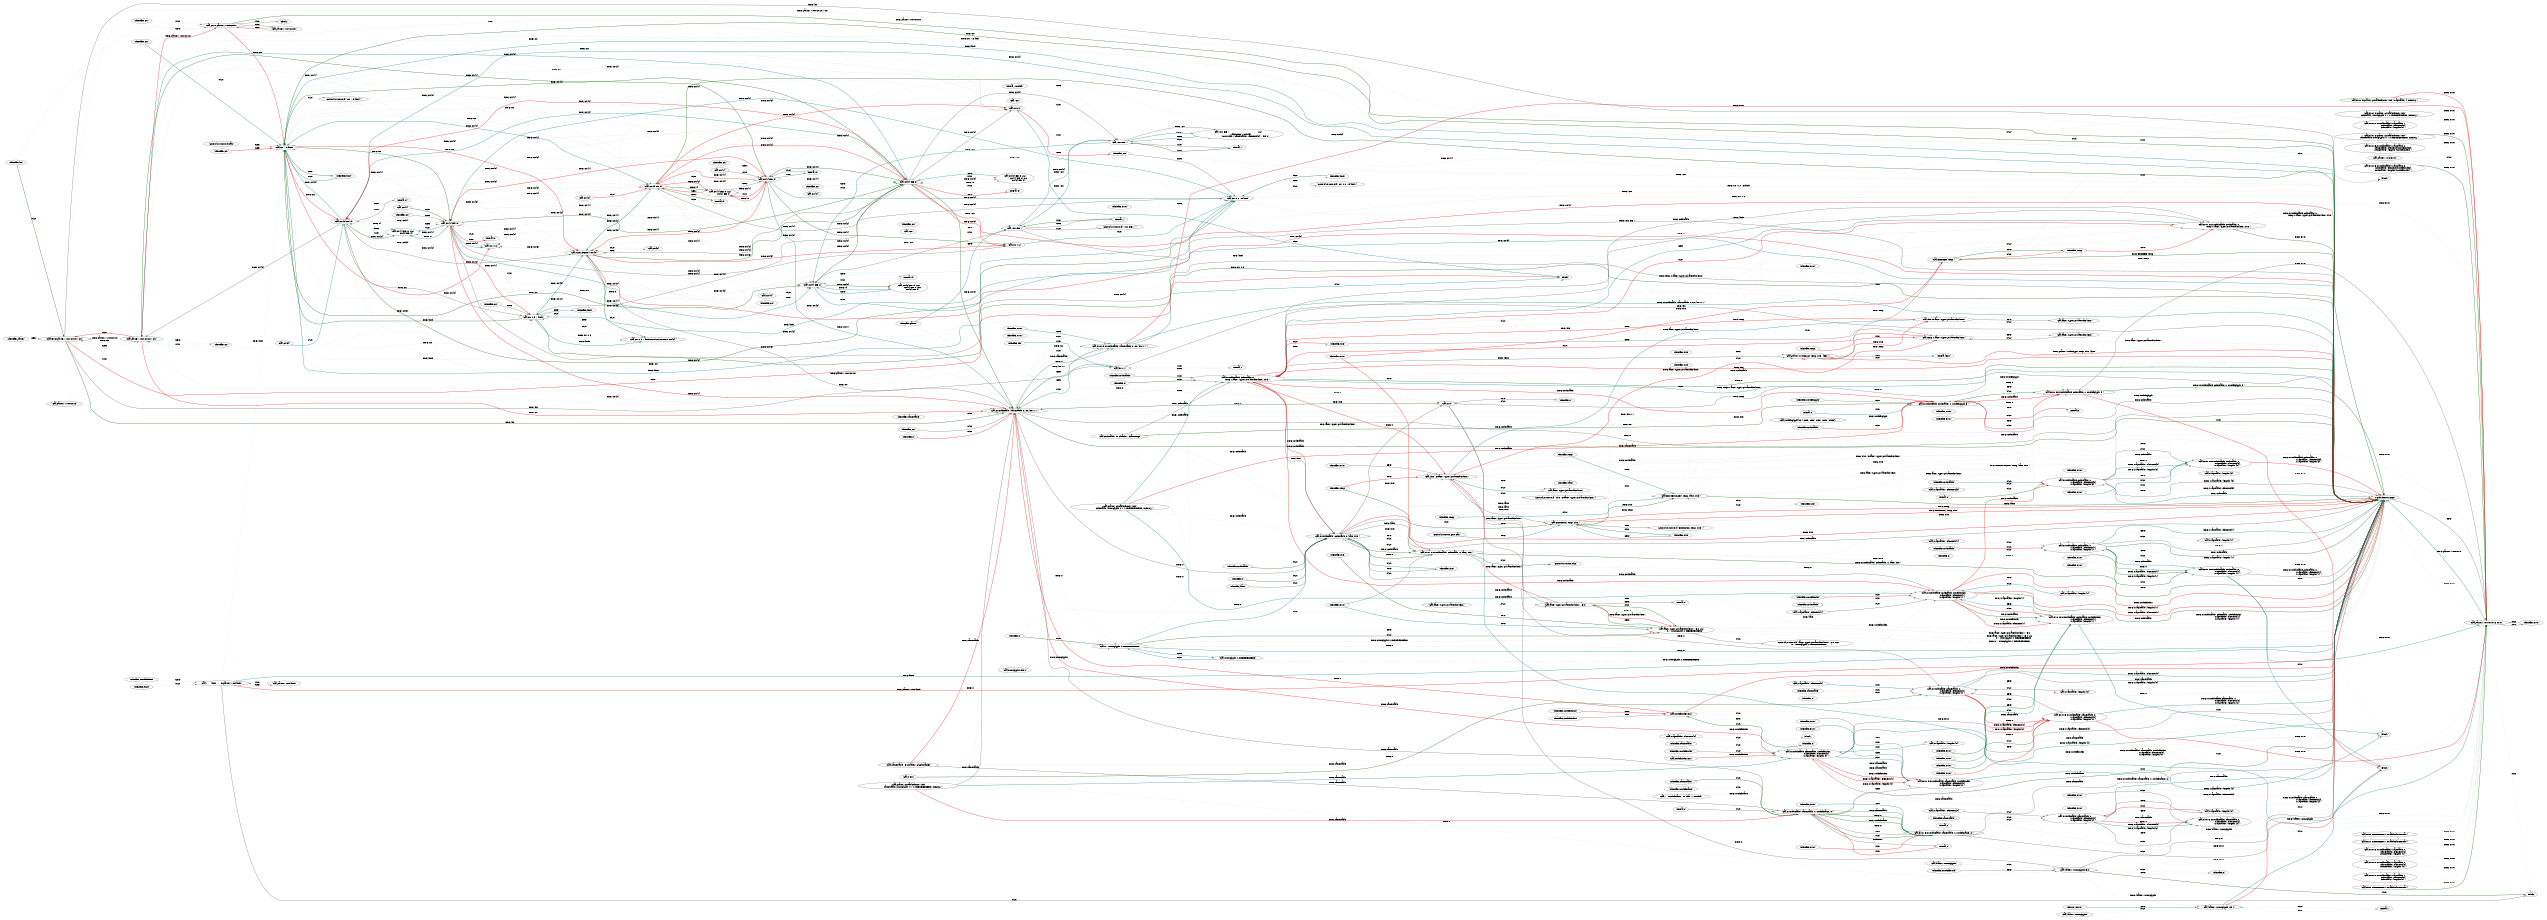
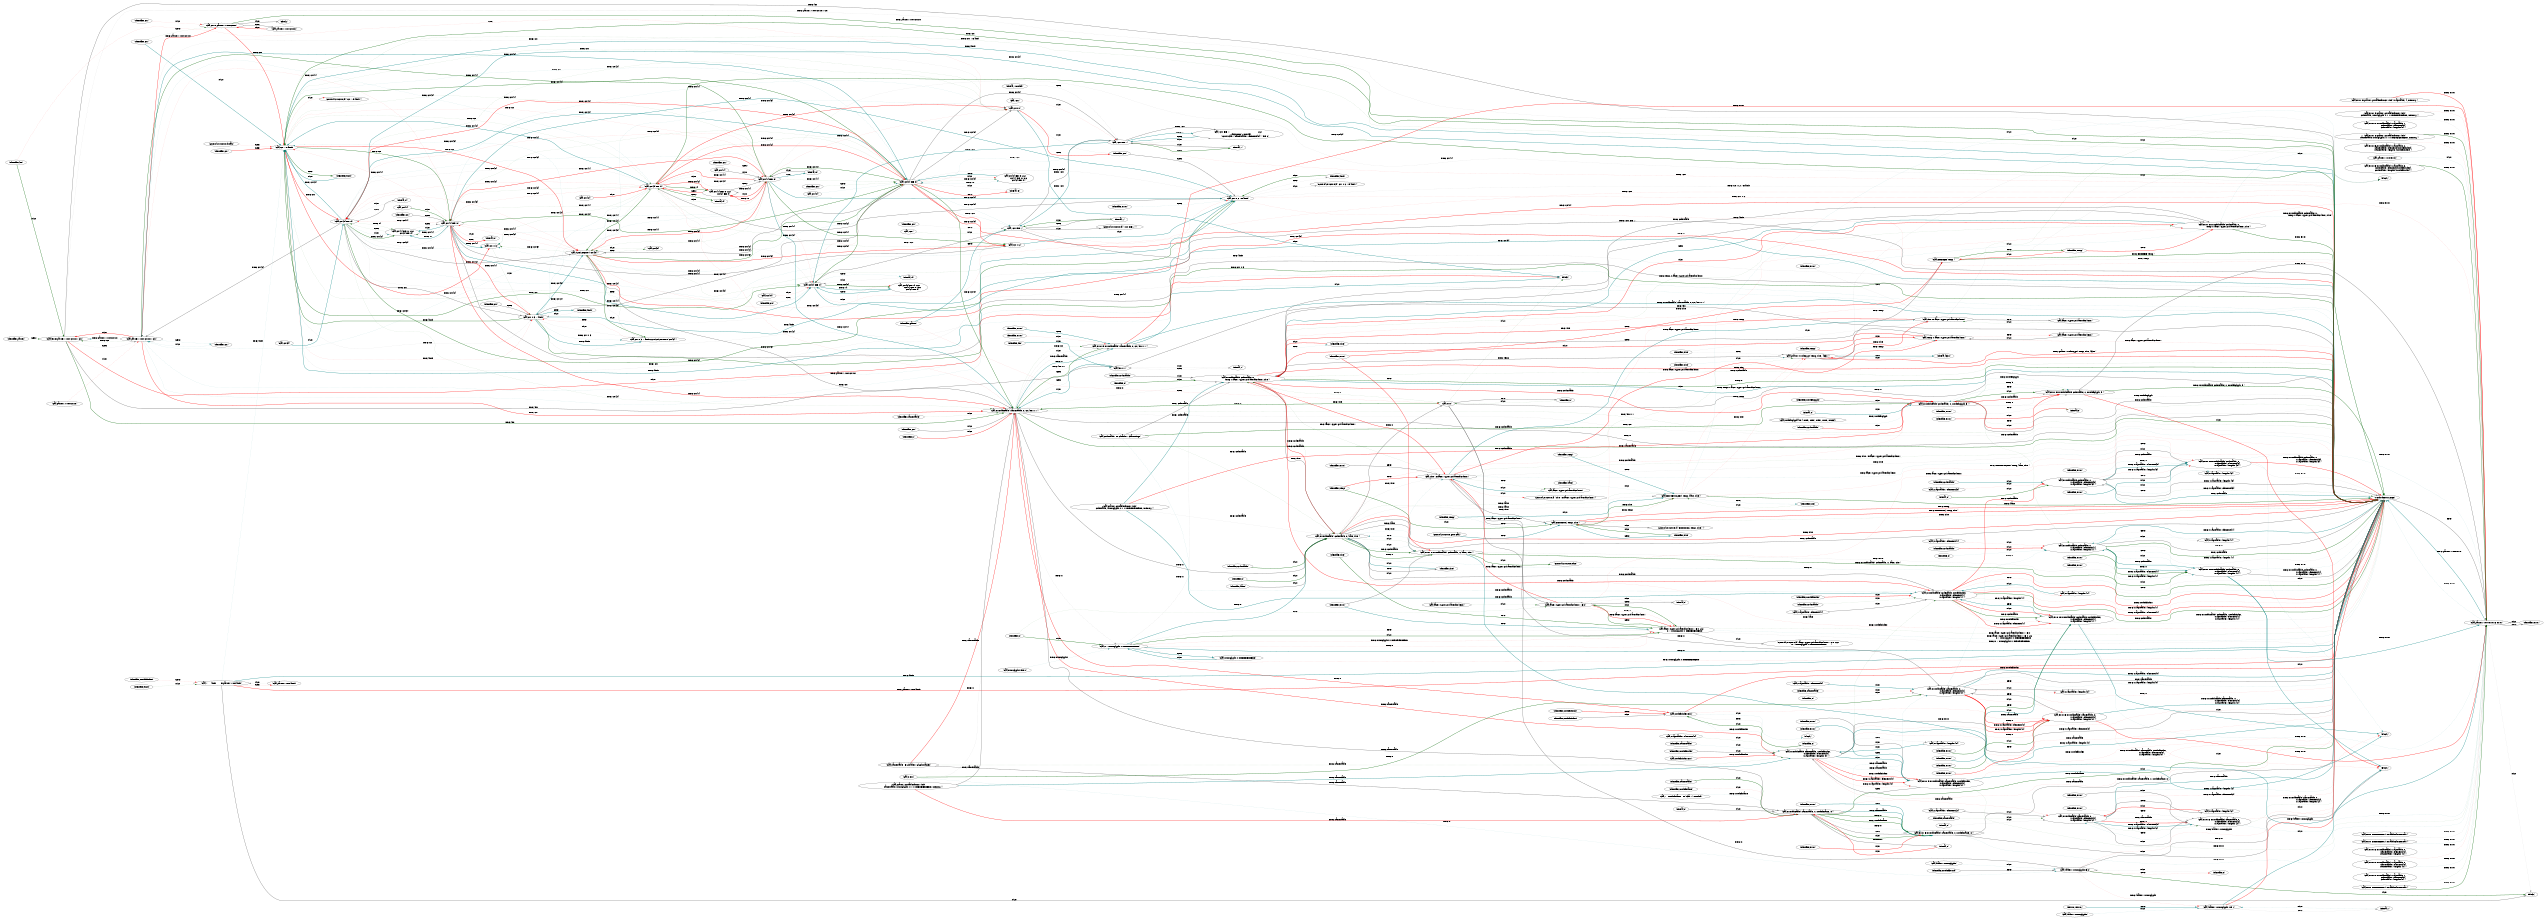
(613, 292) -> (613, 292)
